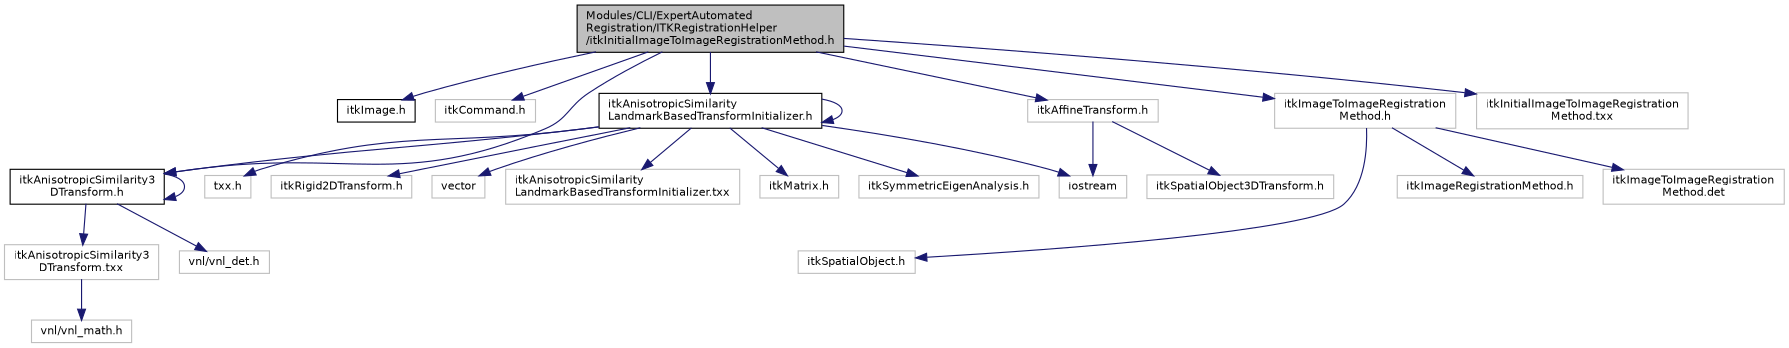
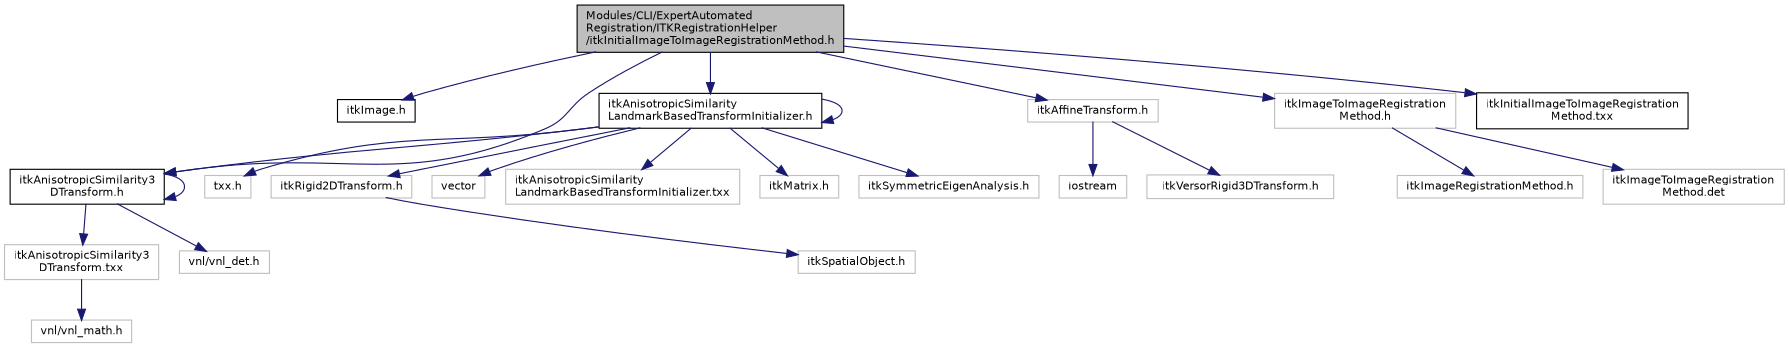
(485, 111) -> none
(1582, 111) -> (1582, 111)
(941, 145) -> none
(1240, 187) -> (1240, 187)
(1178, 237) -> (586, 229)
